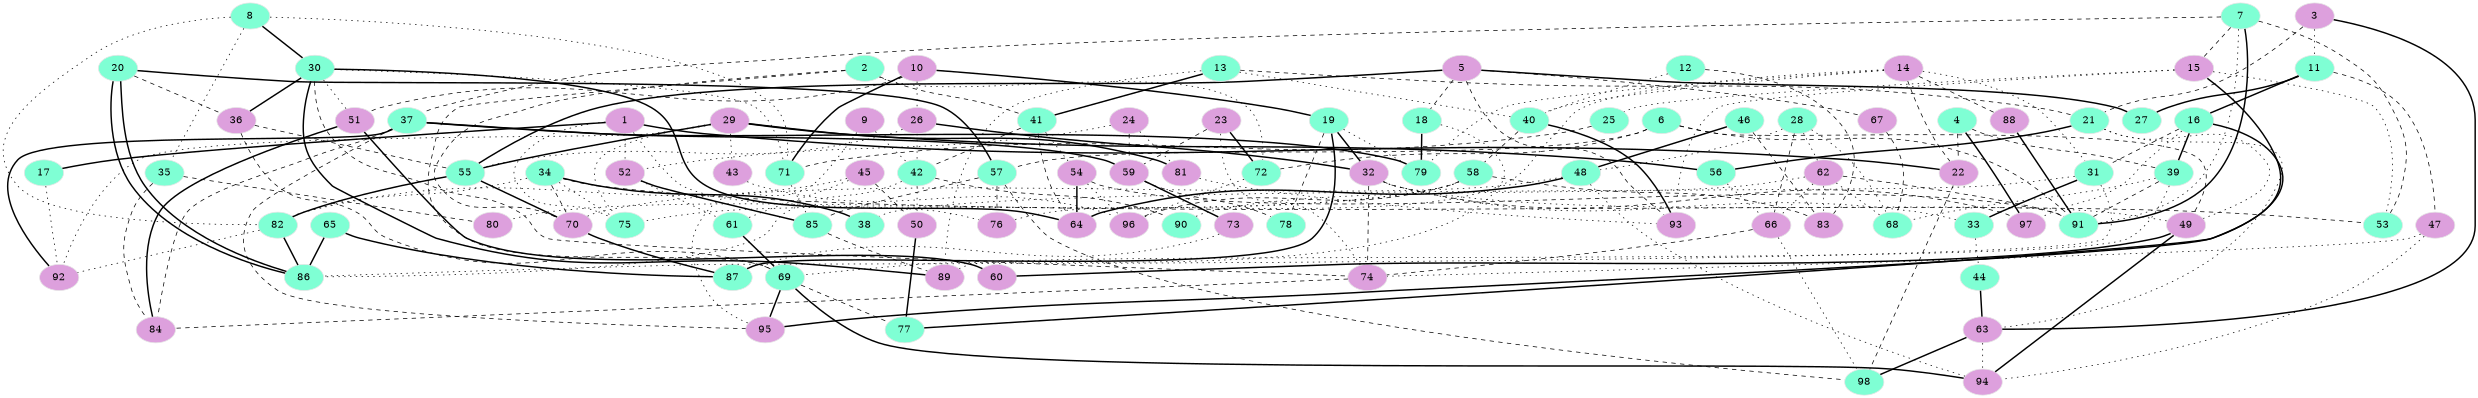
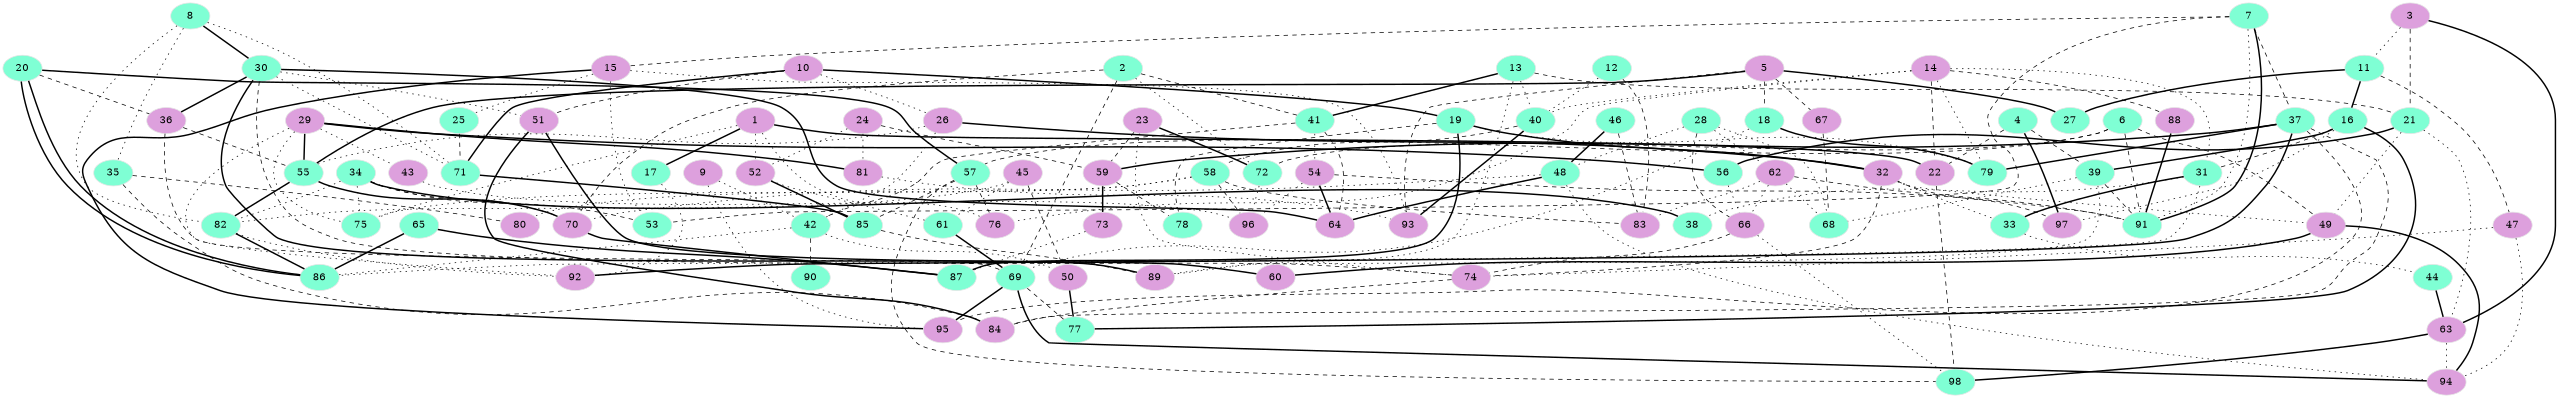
(1500, 192) -> none
(799, 199) -> (637, 189)
